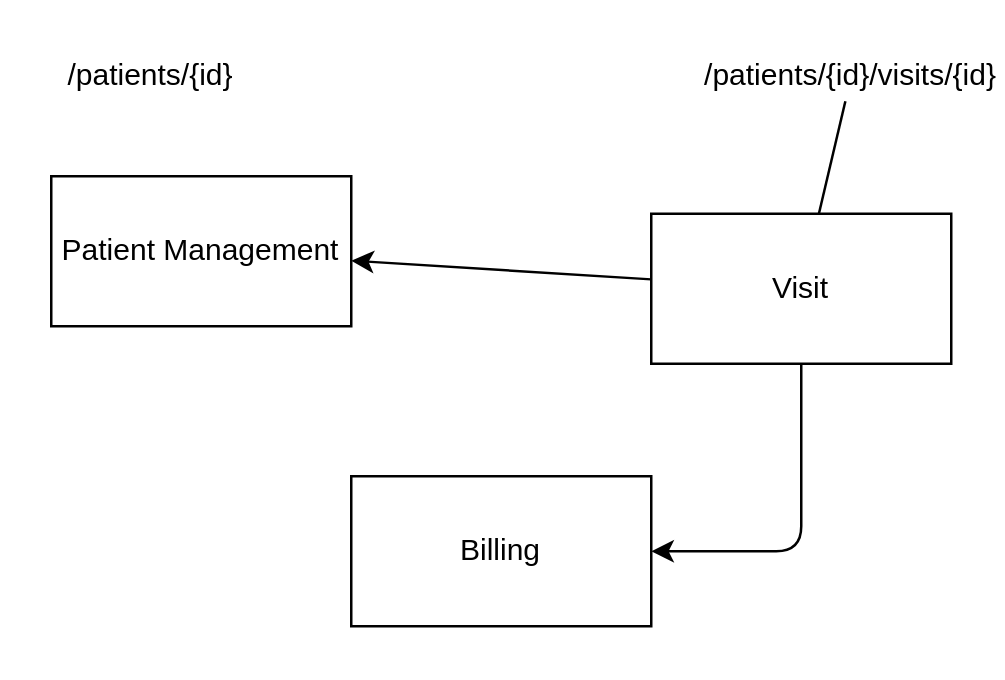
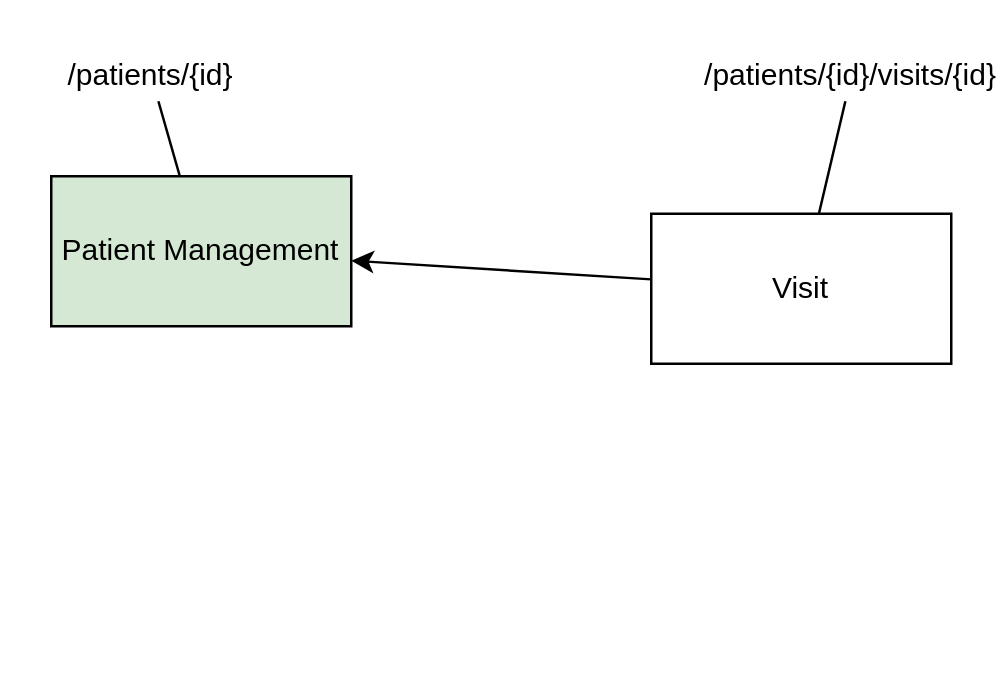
none -> (169, 139)
(201, 251) -> (201, 251)
(801, 516) -> none
(501, 551) -> none
